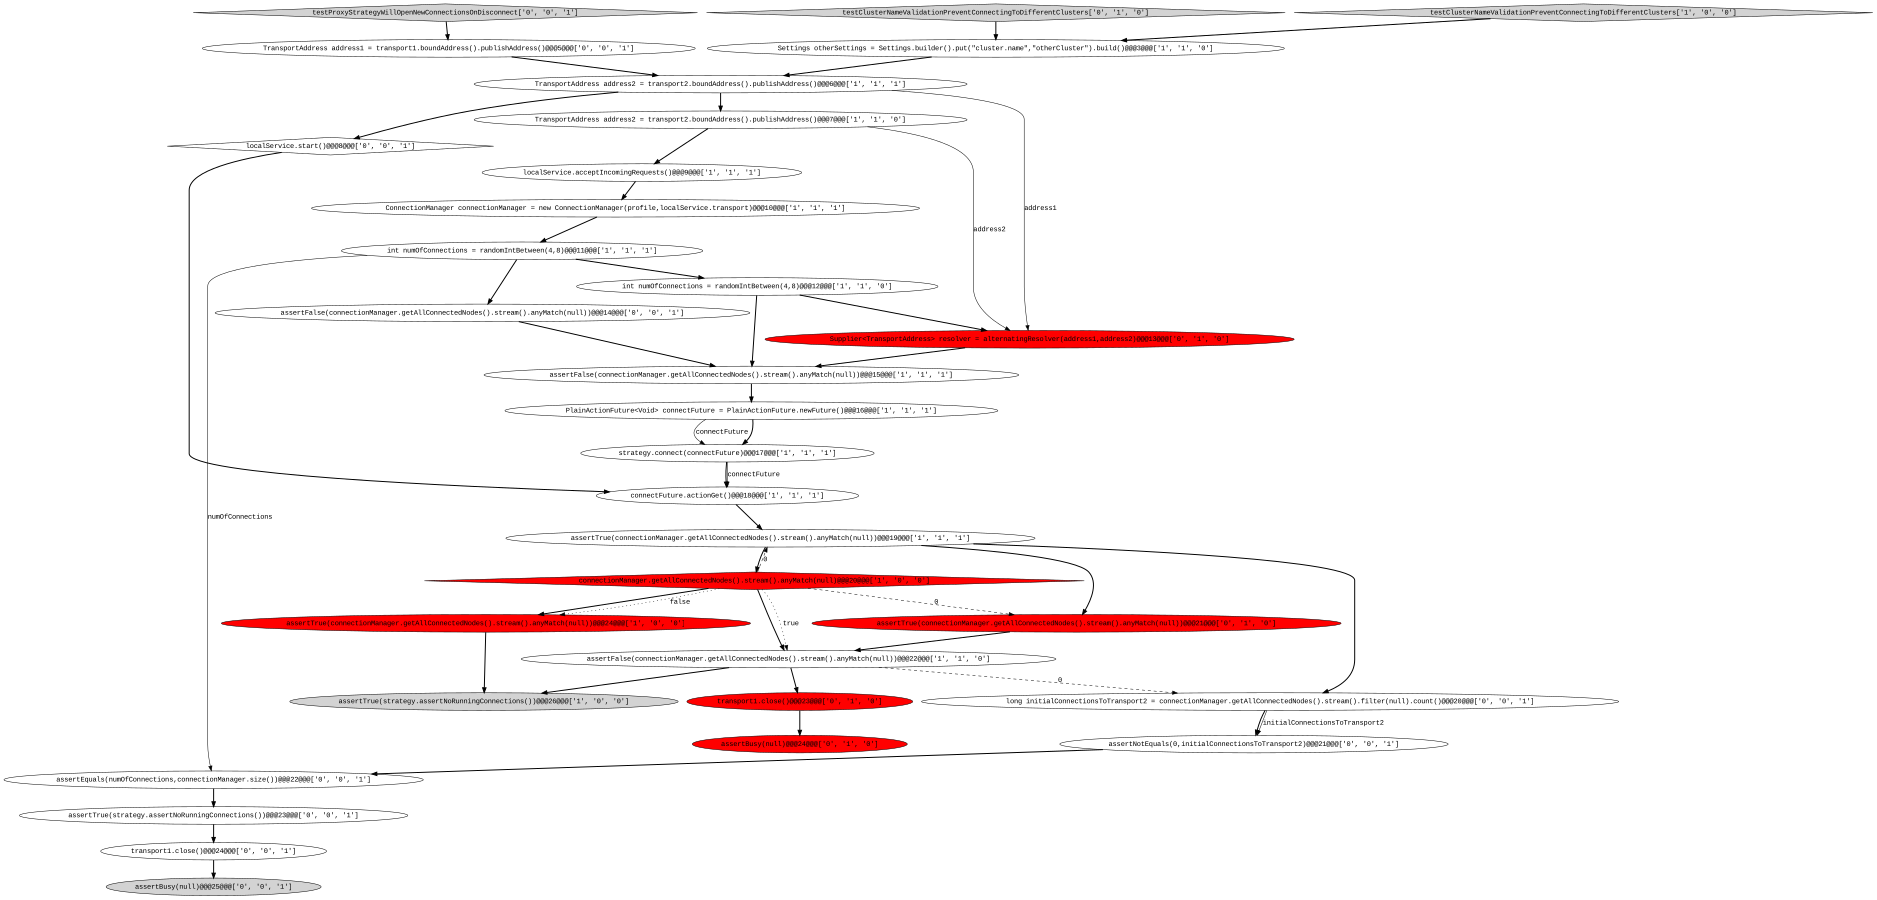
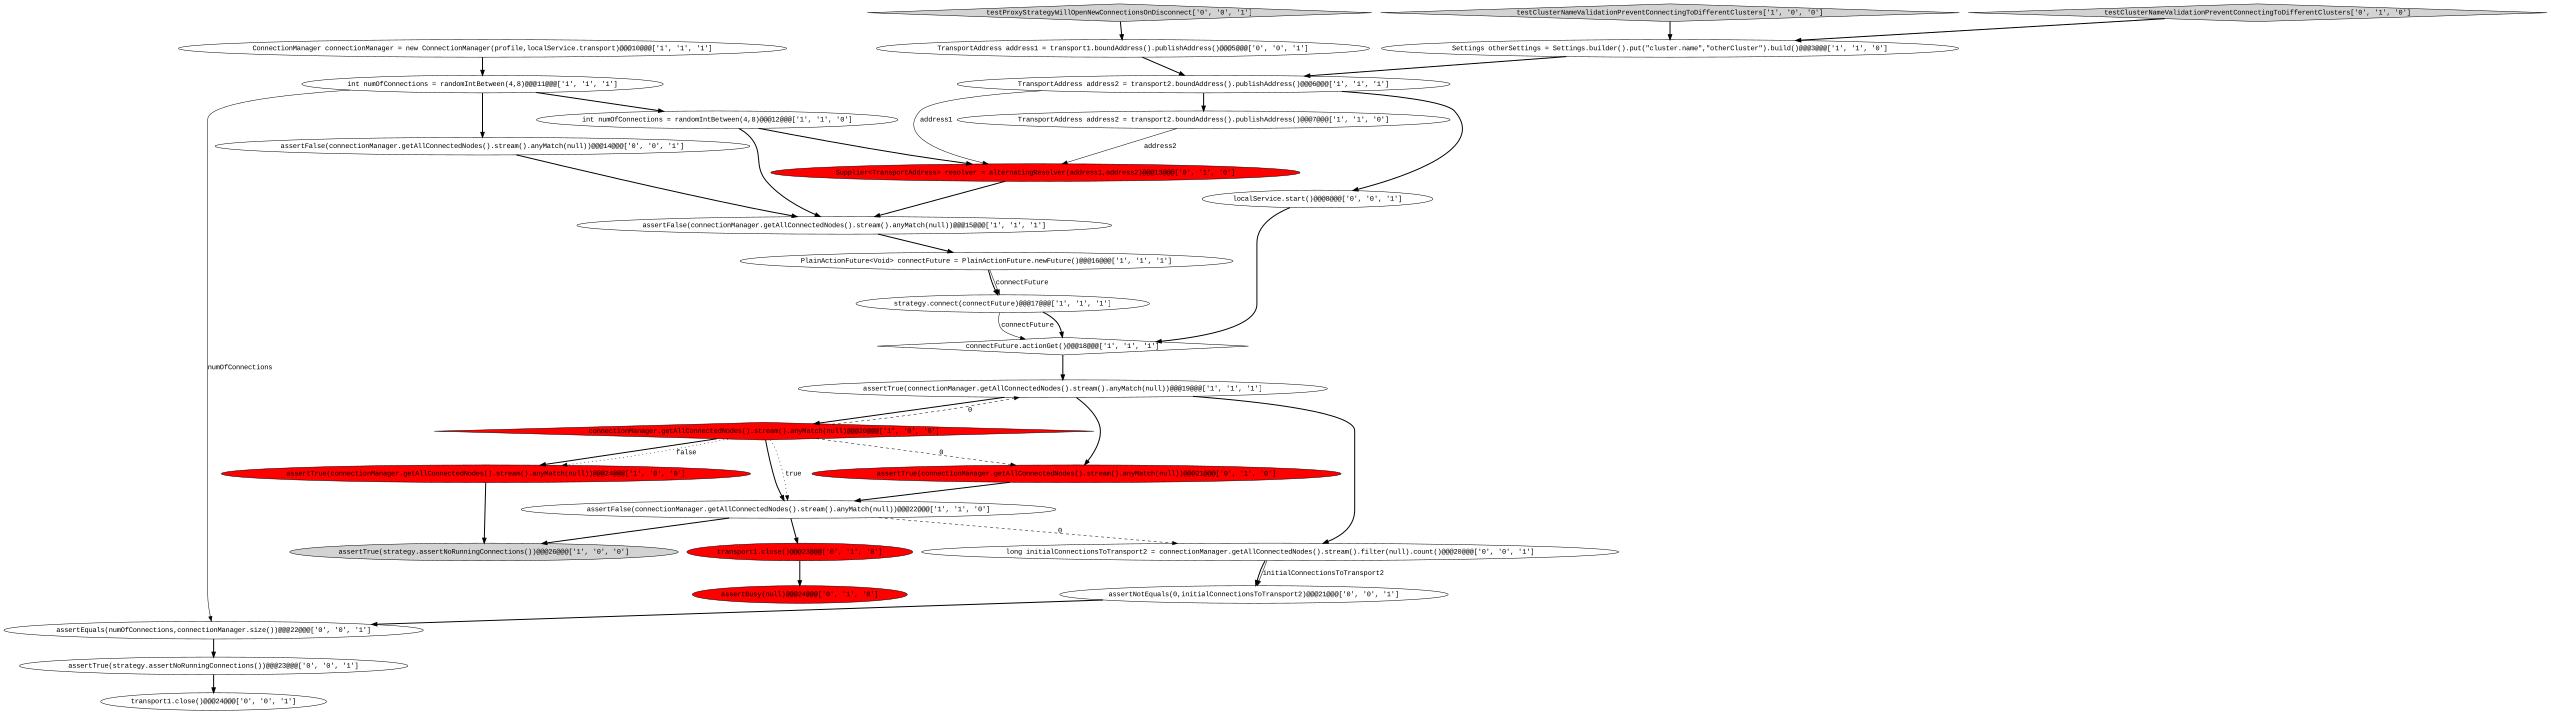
(330, 146) -> (1318, 199)
(642, 173) -> none
(727, 496) -> (1063, 346)
(214, 887) -> none
